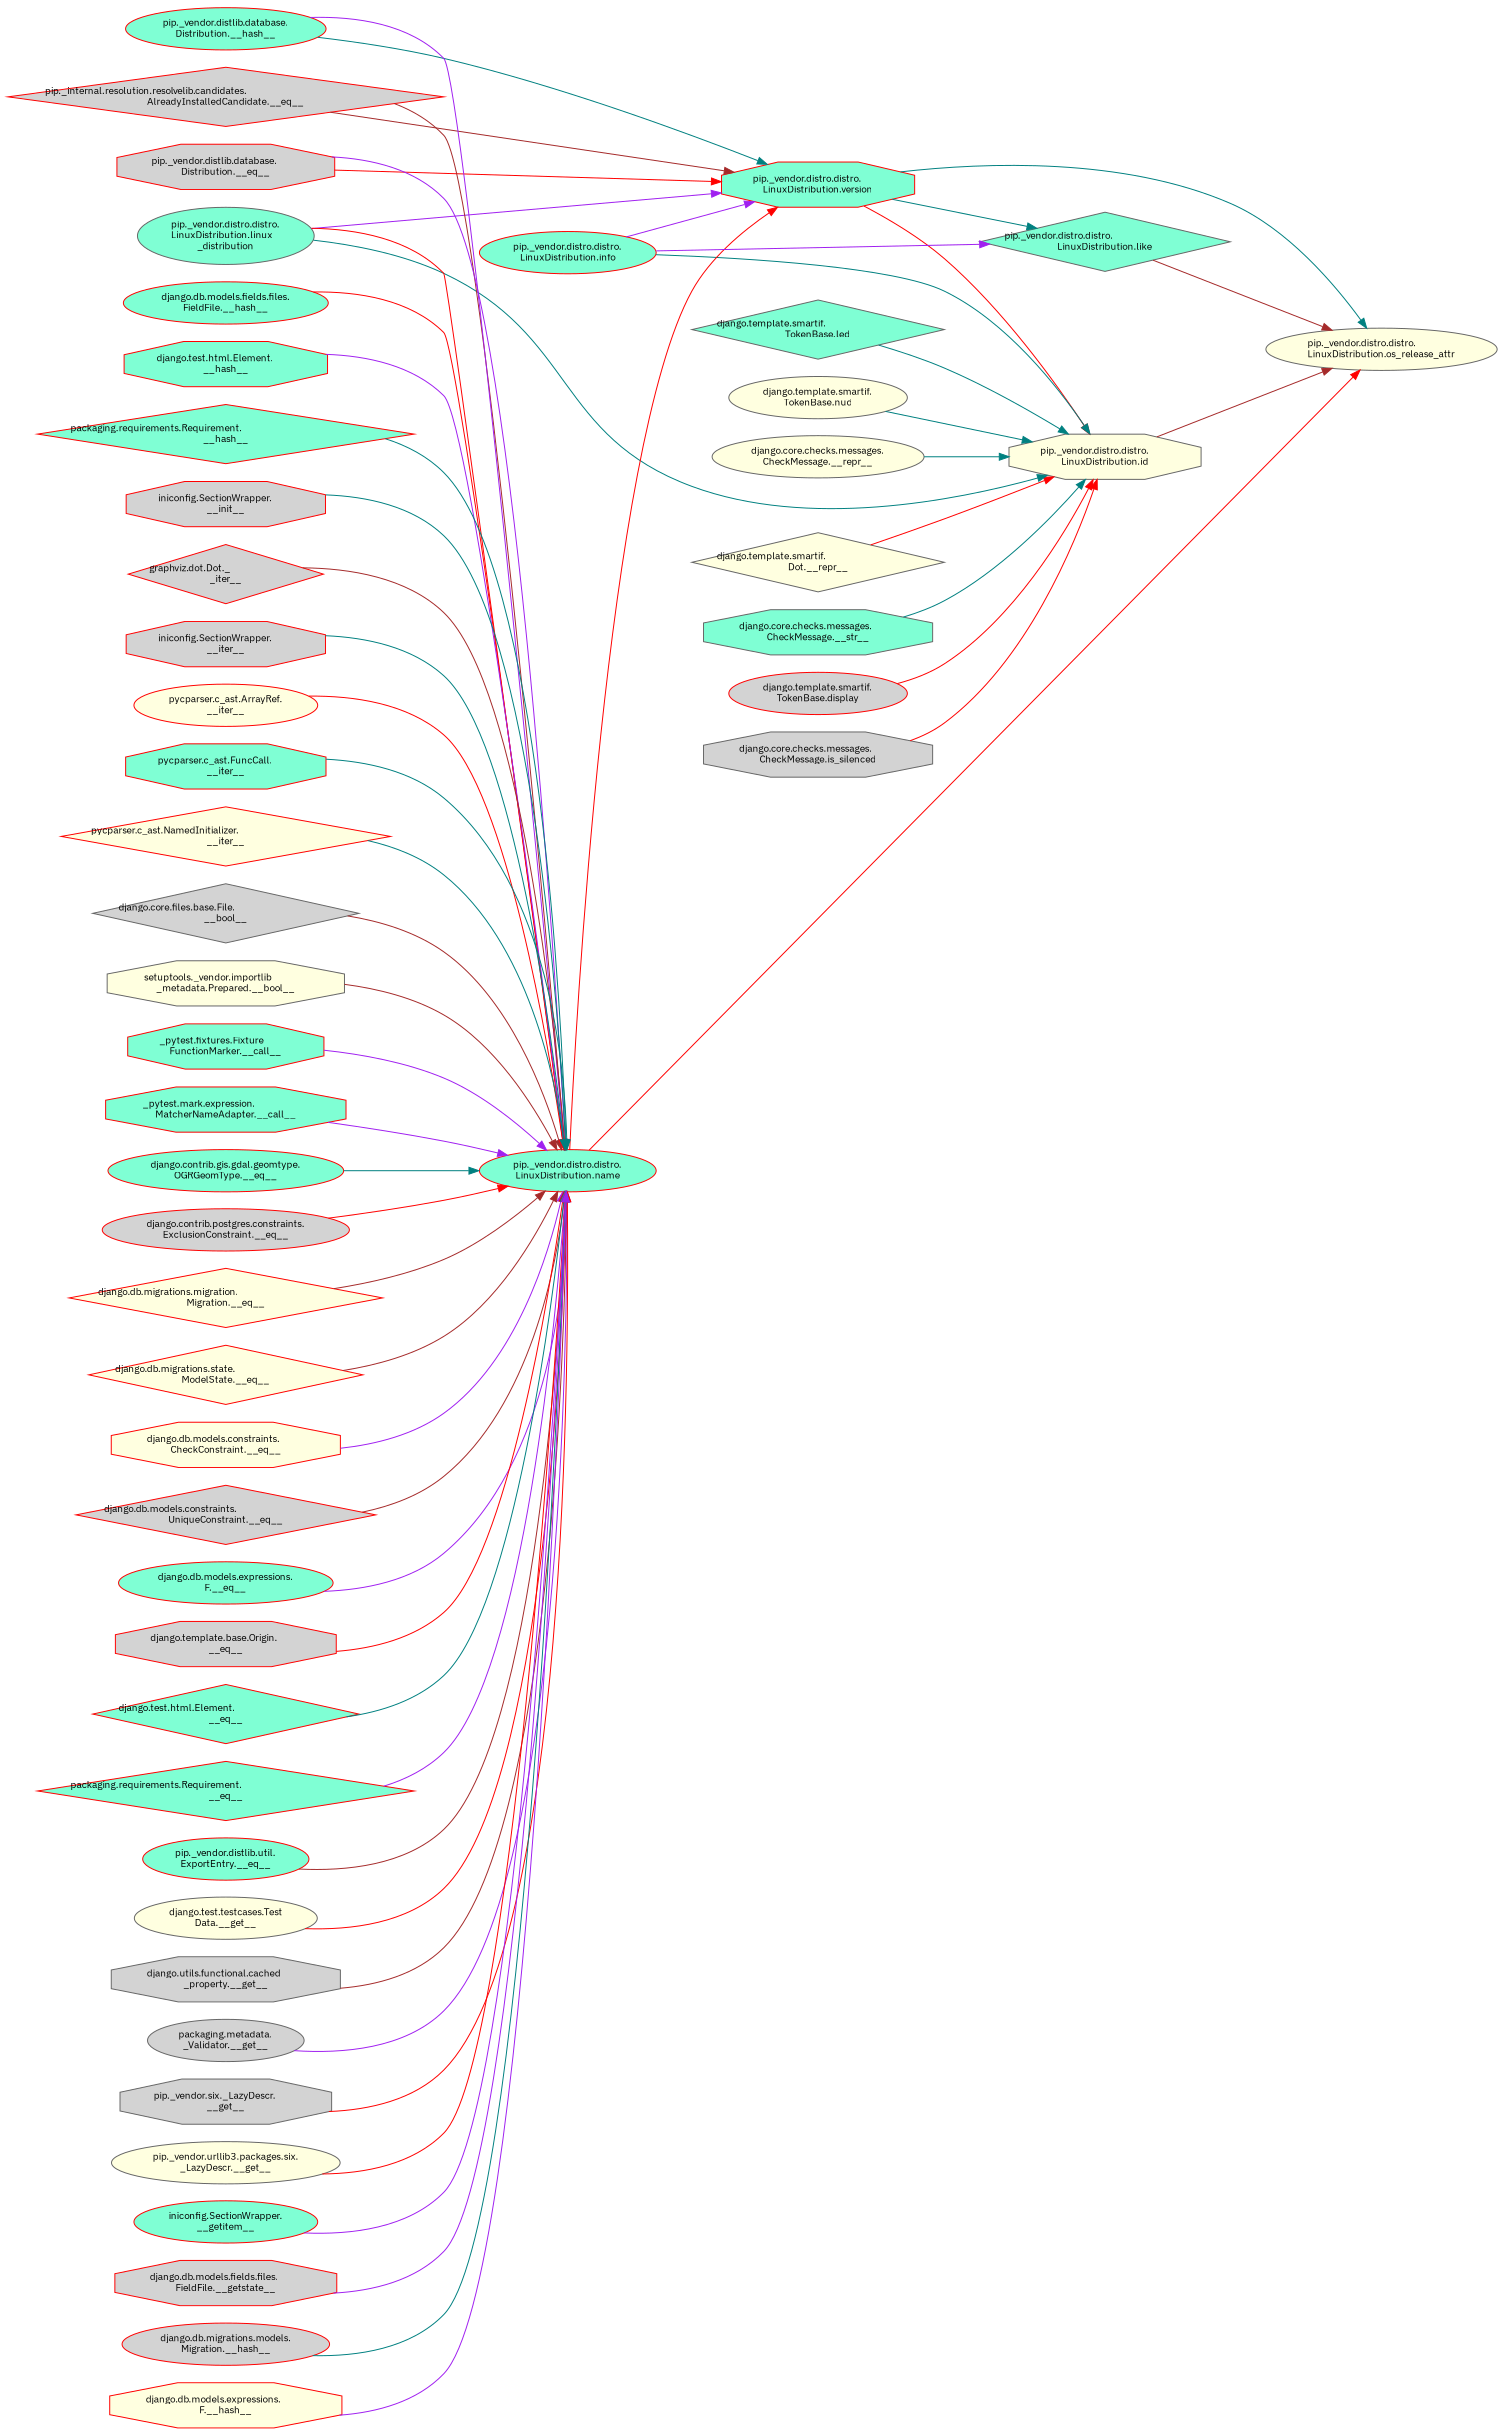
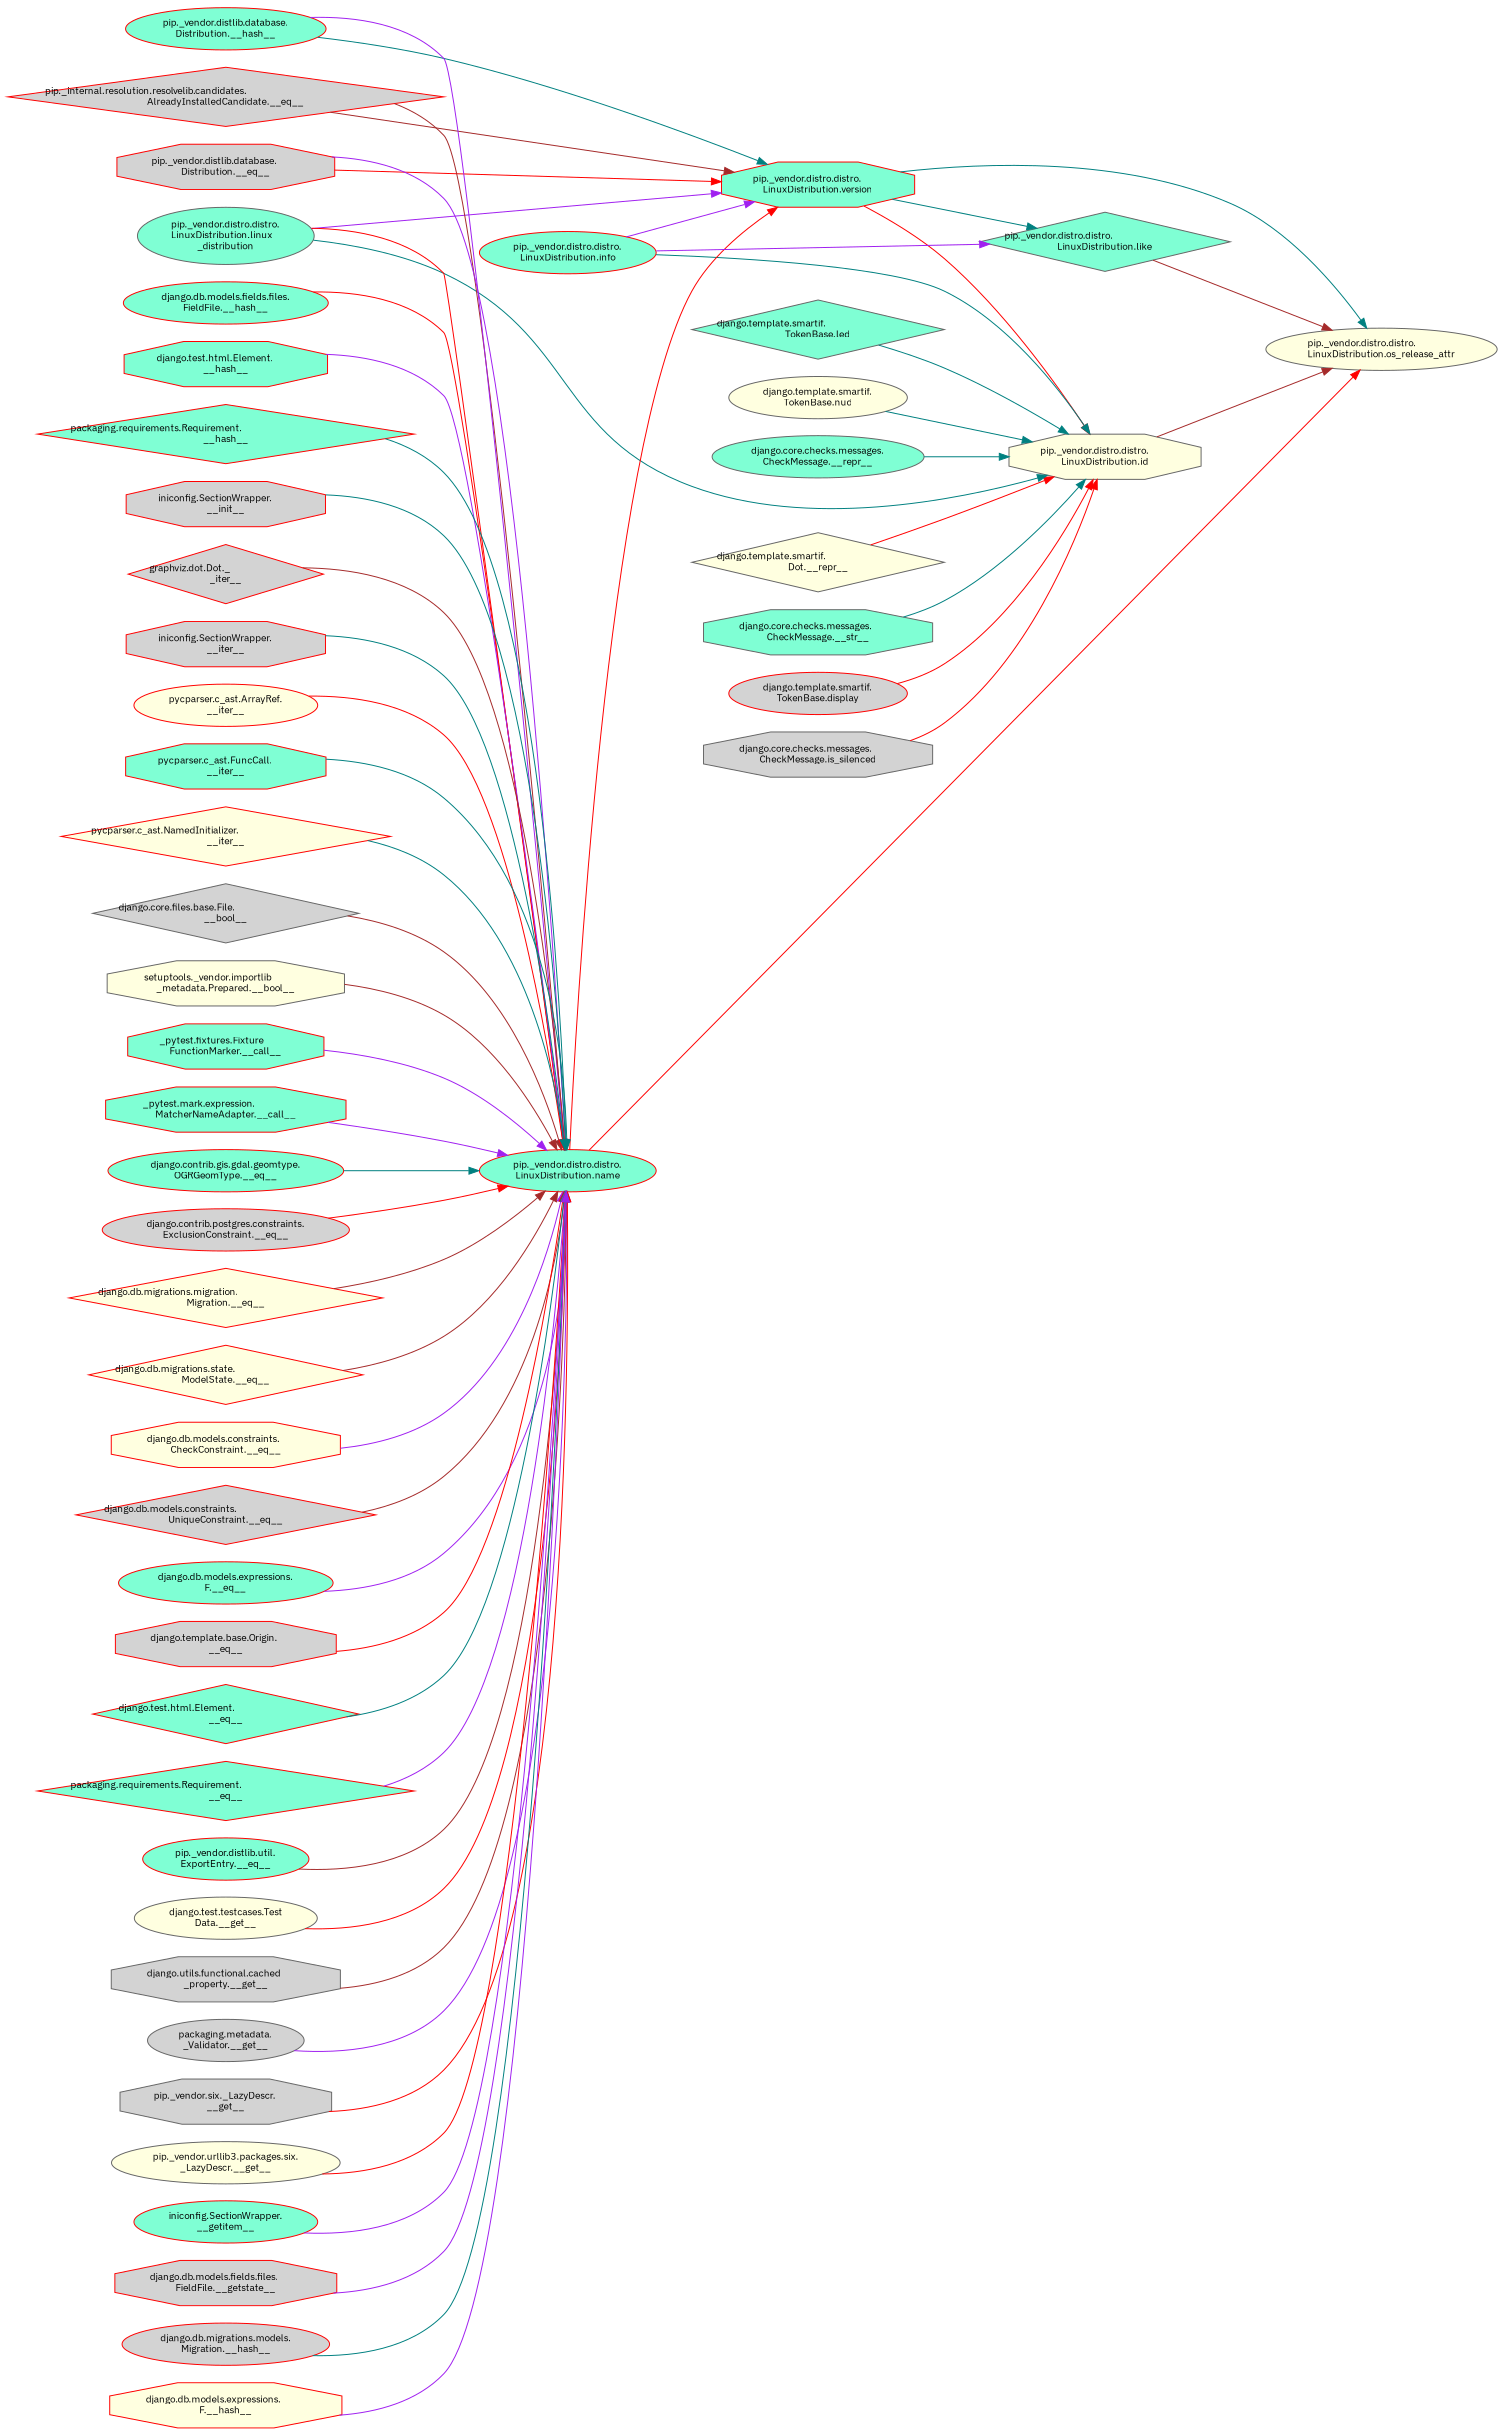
(818, 457) -> (818, 457)
